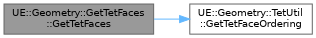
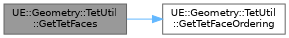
(79, 19) -> (65, 19)
